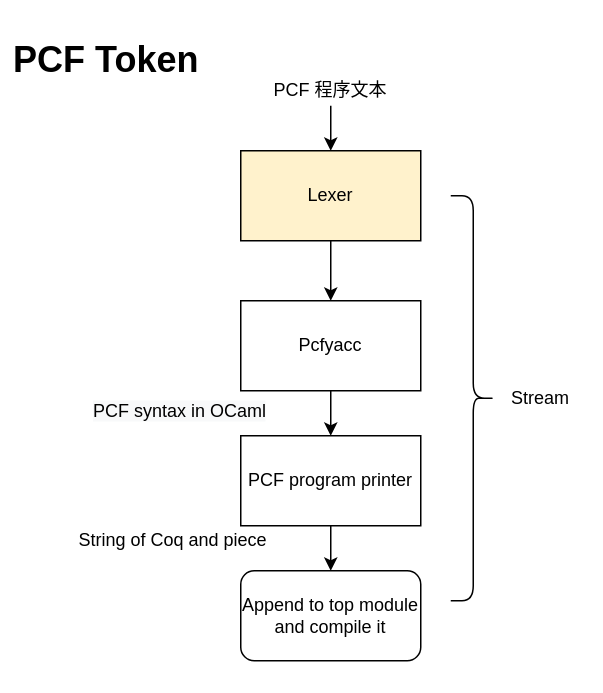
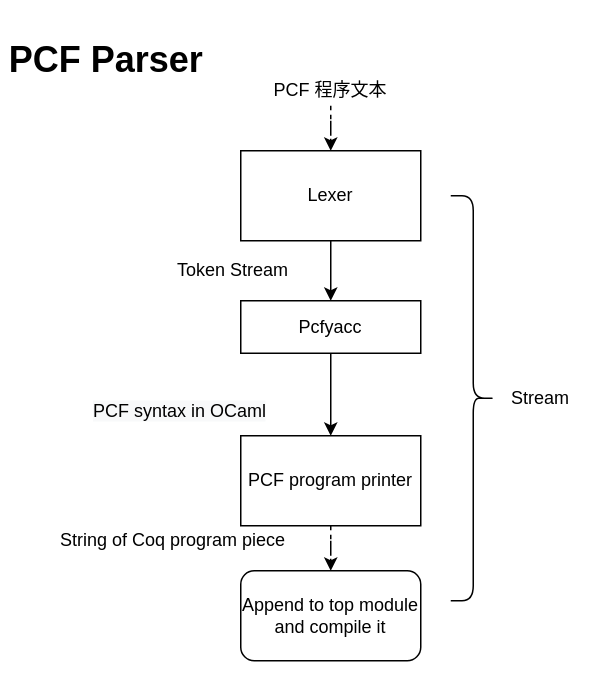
(107, 61) -> (107, 61)
(331, 115) -> (331, 115)
(331, 196) -> (331, 196)
none -> (233, 271)
(331, 346) -> (331, 327)
(331, 535) -> (331, 535)
(173, 541) -> (173, 541)
